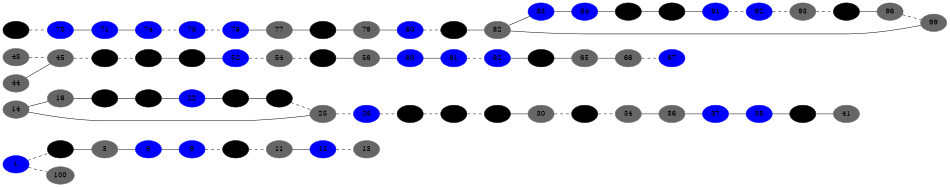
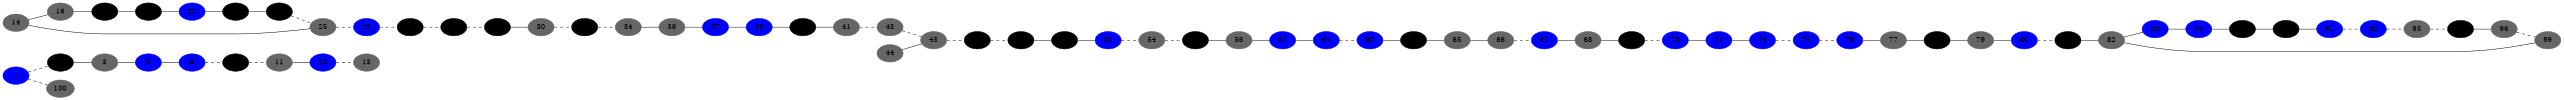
none -> (868, 27)
none -> (1588, 40)
